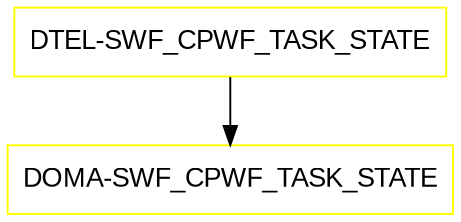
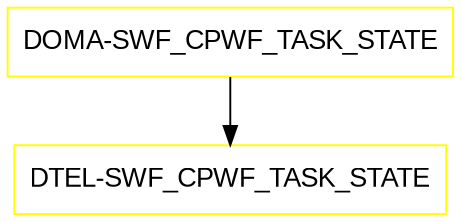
(230, 101) -> (230, 101)
